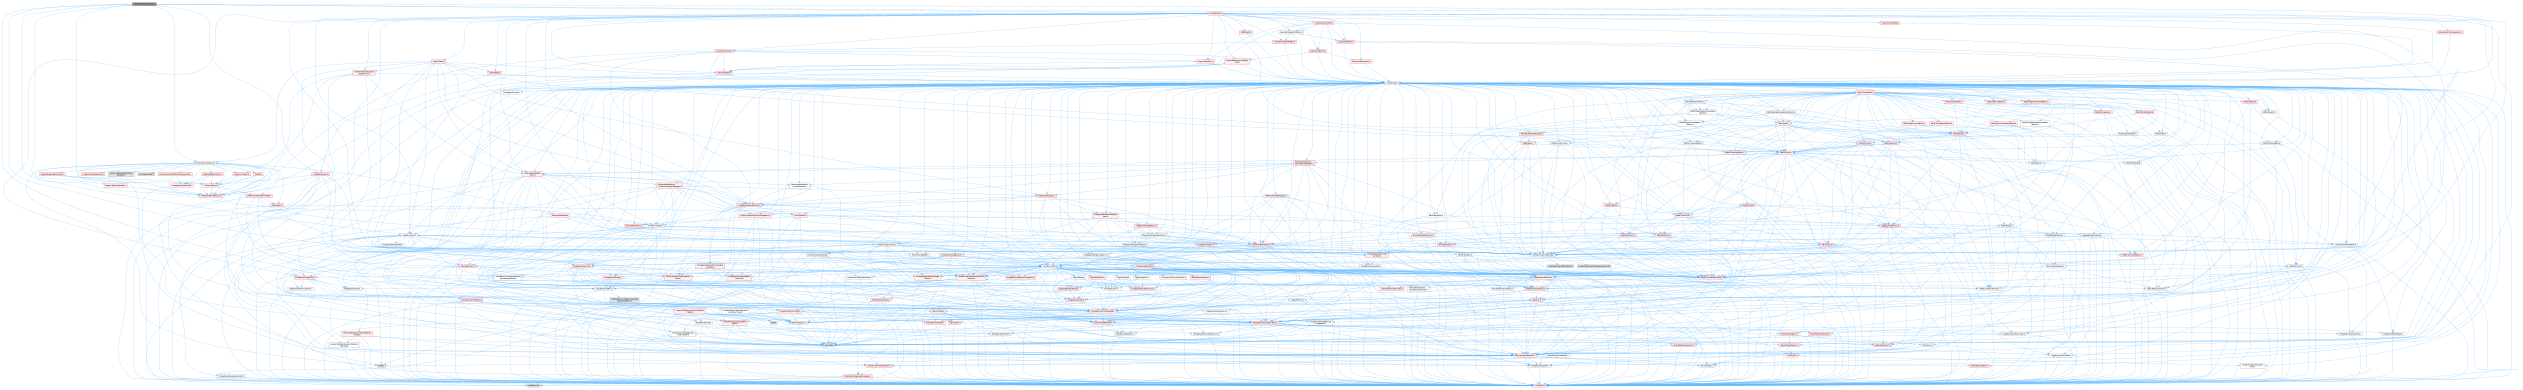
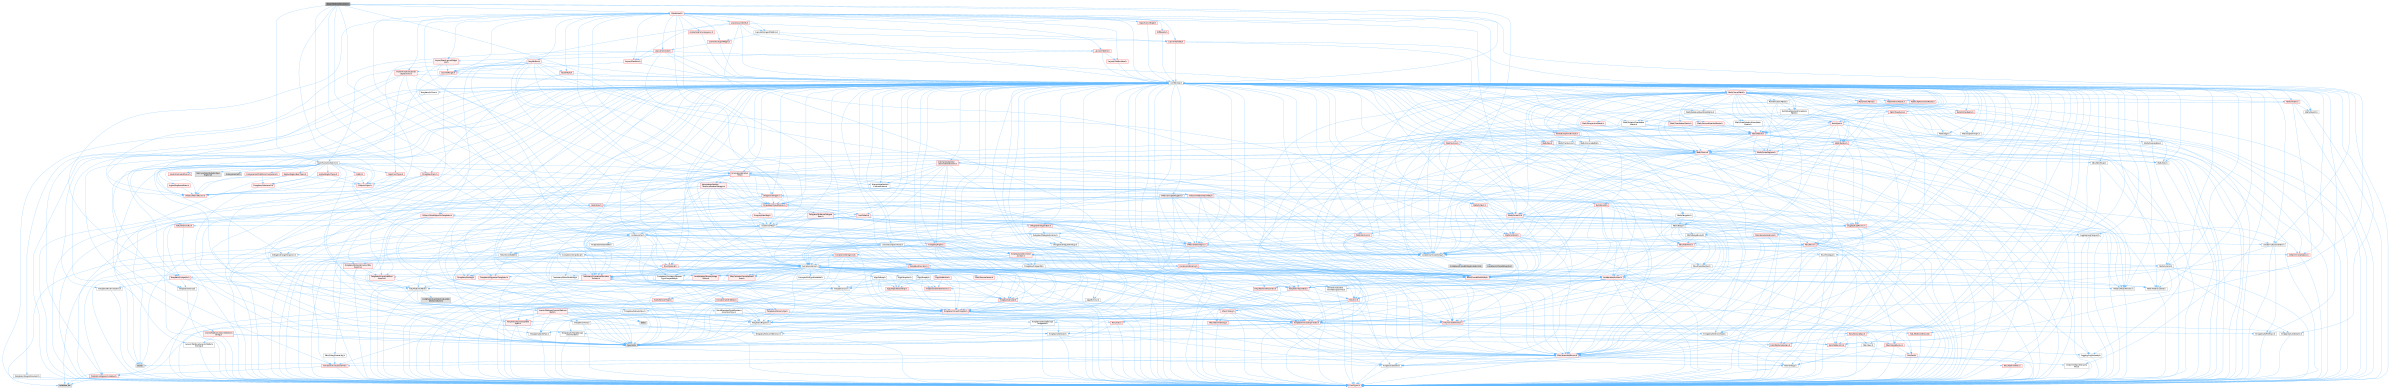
(1503, 289) -> none
